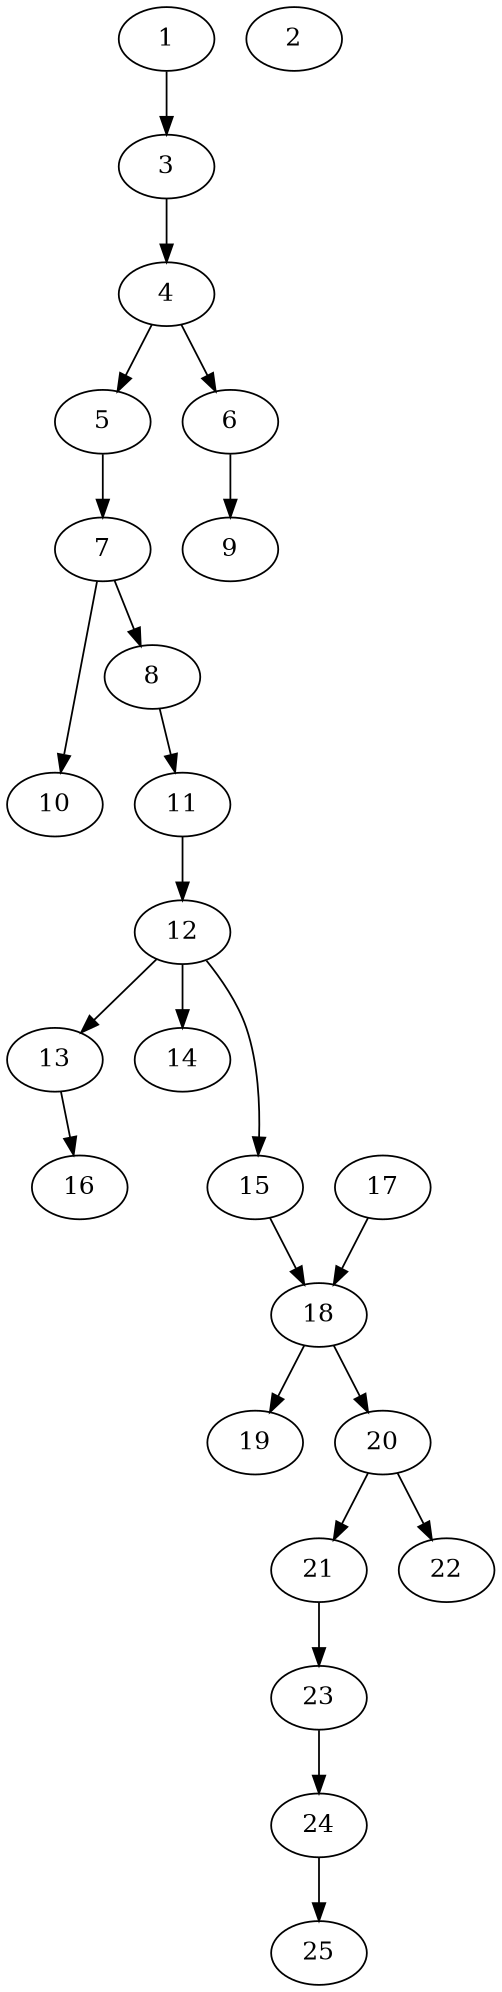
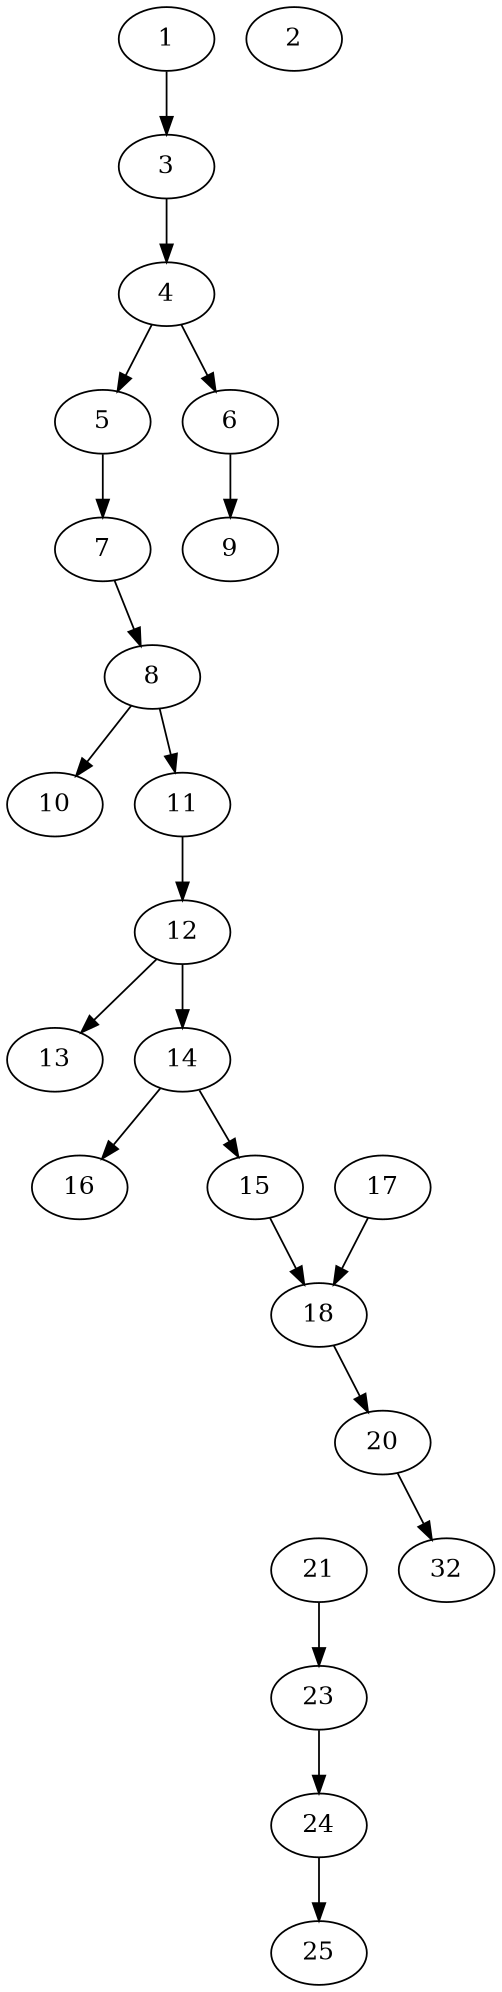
(81, 668) -> (109, 734)
(251, 1043) -> (214, 1116)
(66, 1114) -> (137, 1117)
(255, 1443) -> none
(355, 1498) -> none
(447, 1570) -> (447, 1570)
